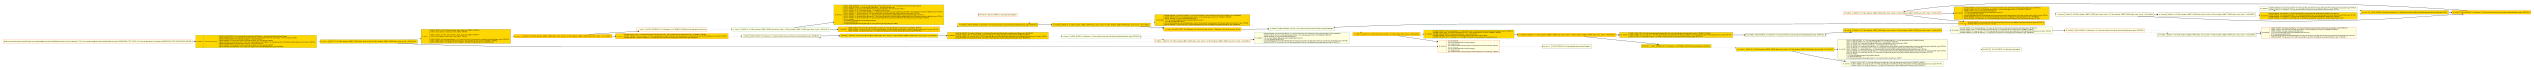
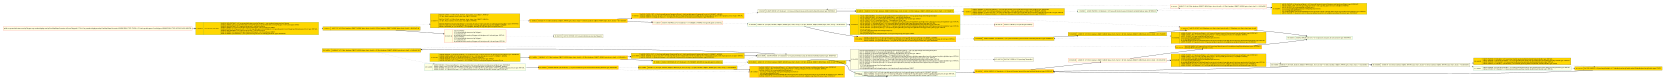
(2105, 30) -> (578, 68)
(2308, 33) -> (797, 72)
(1386, 34) -> none
(2207, 35) -> (688, 68)
(942, 36) -> (958, 11)
(1302, 38) -> (1319, 9)
(211, 41) -> (212, 28)
none -> (965, 73)
